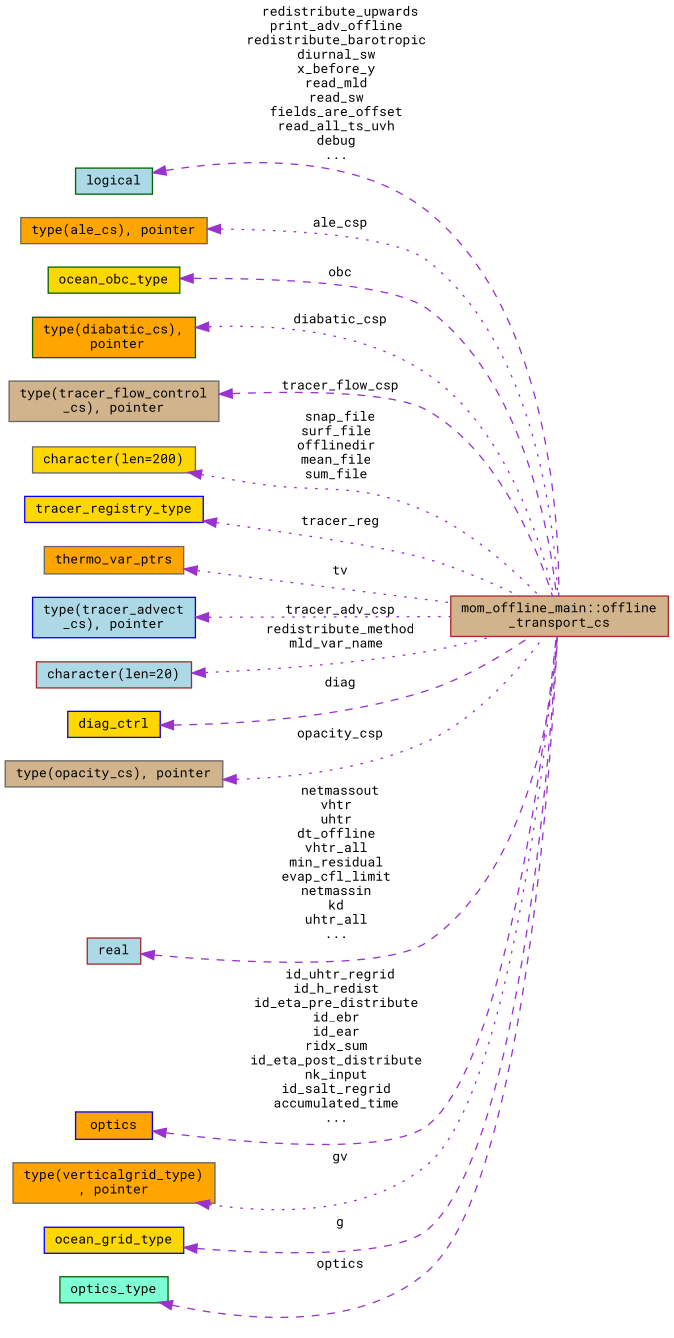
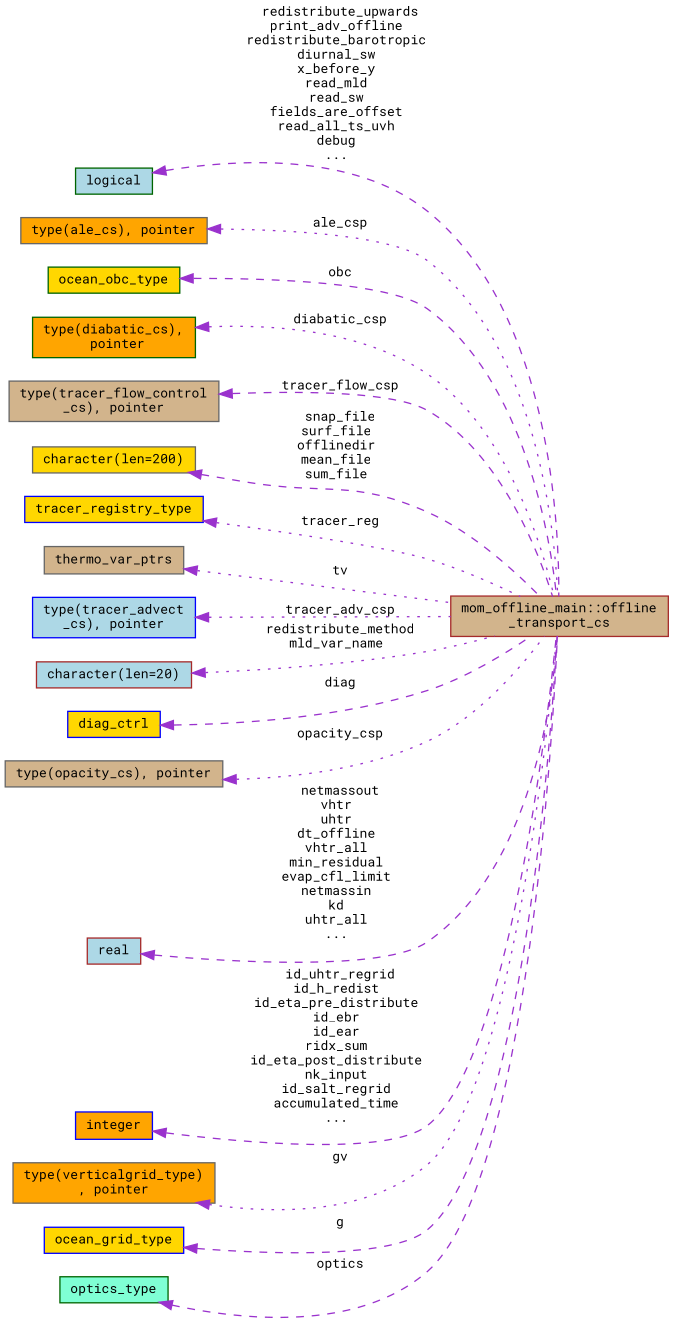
(386, 497) -> (386, 497)
(114, 560) -> (114, 560)
(114, 1126) -> (114, 1126)
